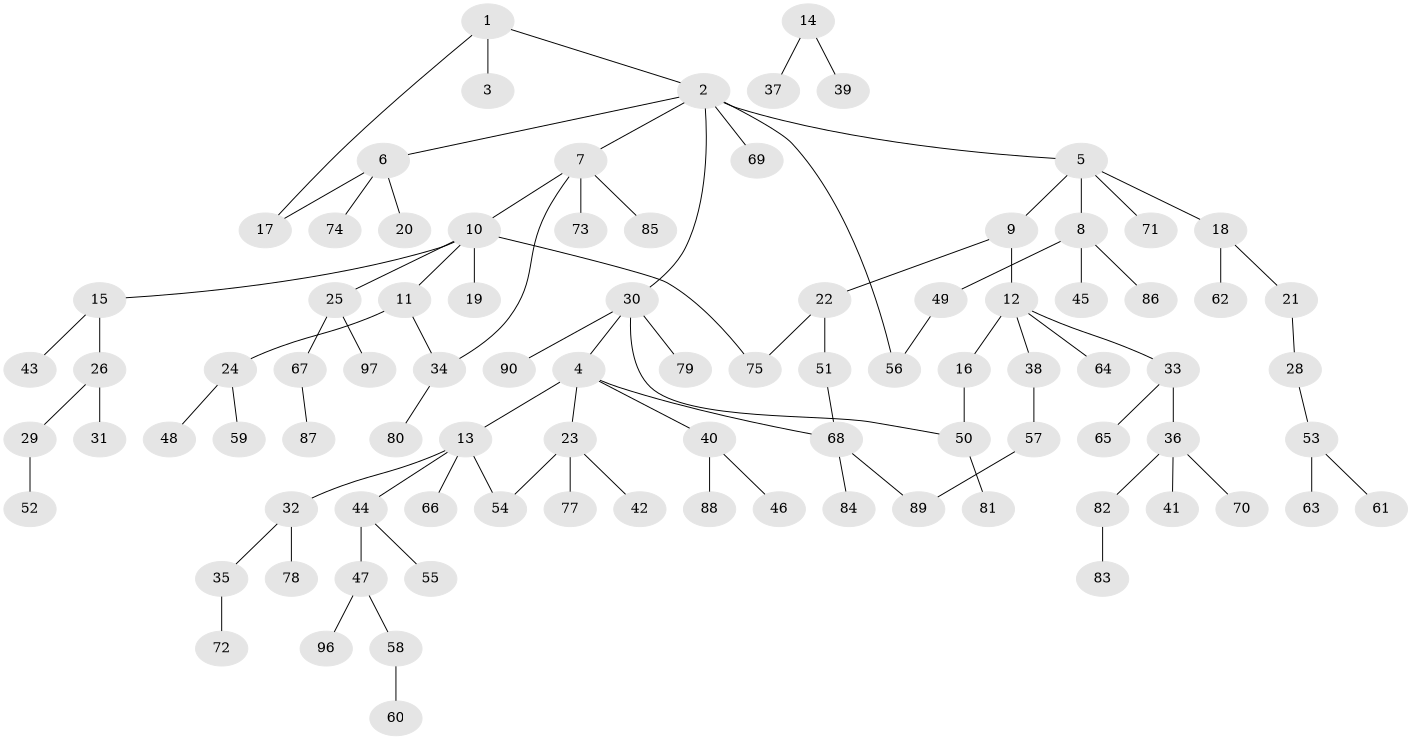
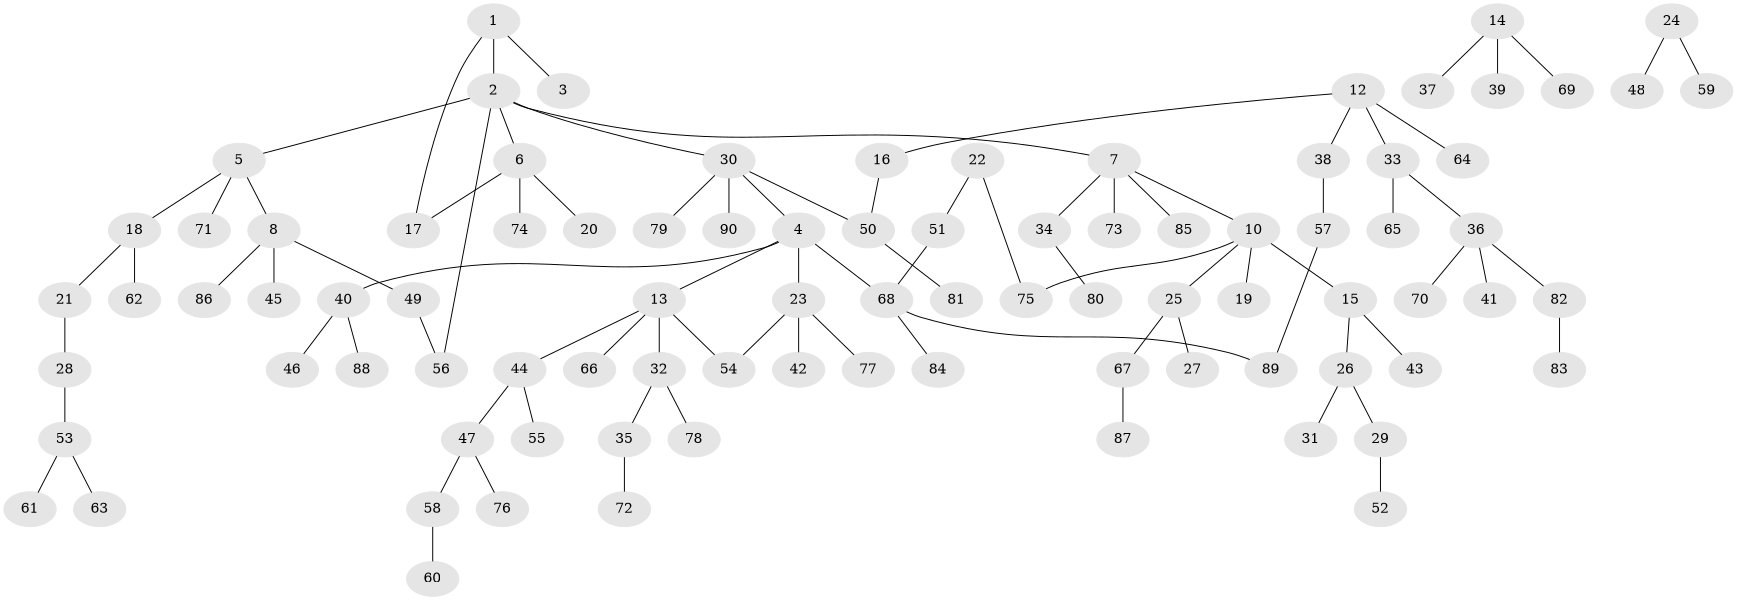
(730, 126) -> (1532, 56)
(1012, 230) -> none
(405, 300) -> none
(370, 370) -> (1193, 370)
(326, 649) -> (502, 509)
